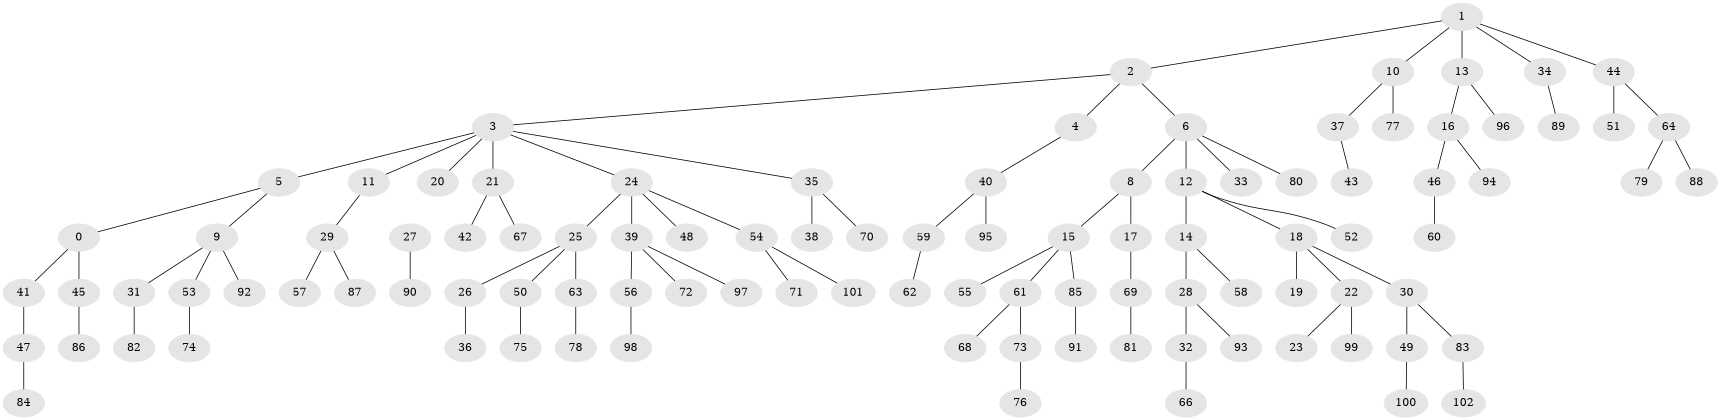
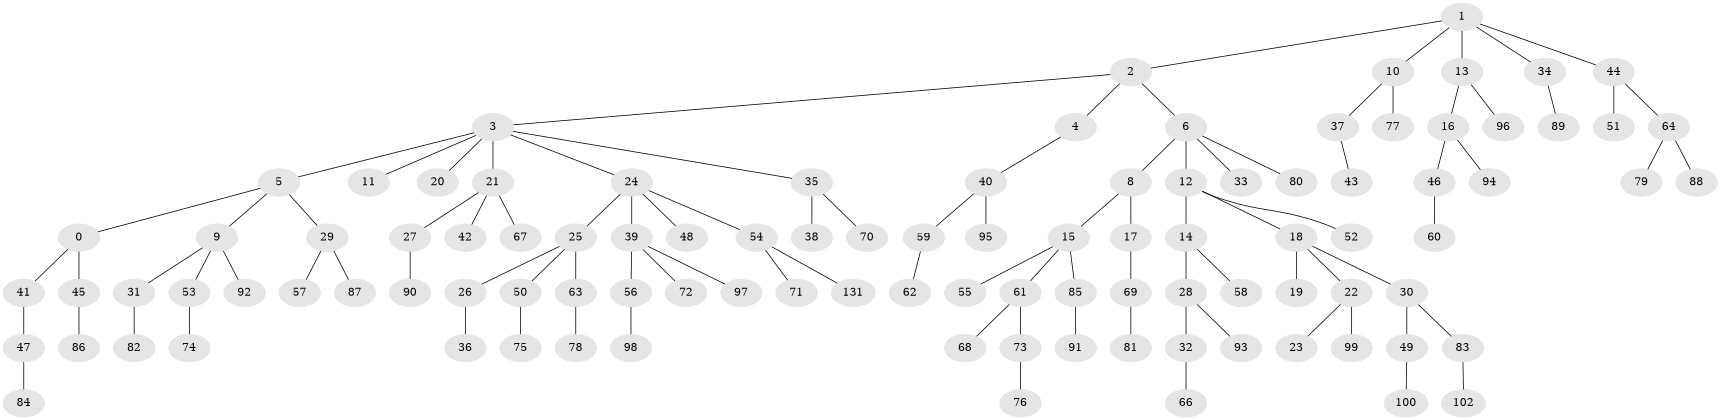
(348, 210) -> (303, 210)
none -> (451, 210)
(853, 293) -> (853, 293)
